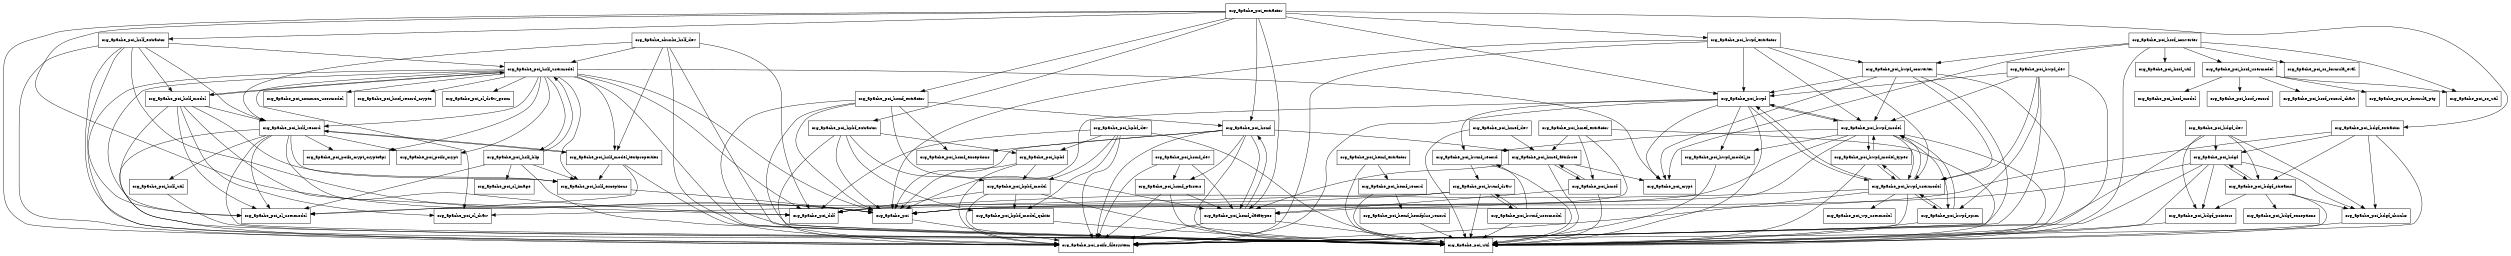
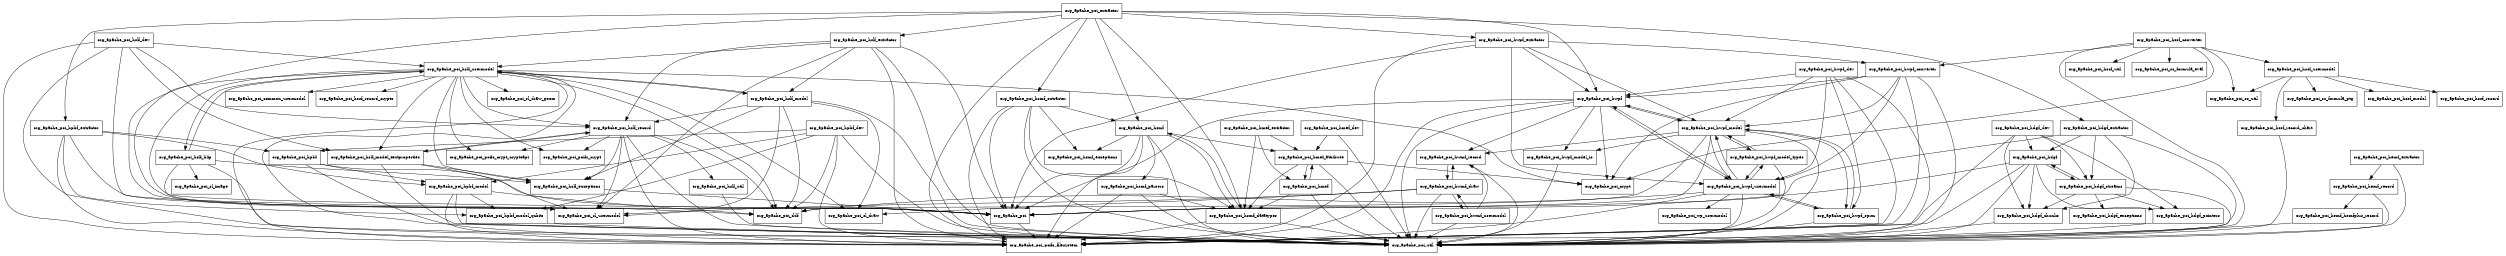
(666, 40) -> (124, 40)
(1183, 157) -> none
none -> (1453, 174)
(1954, 230) -> (1903, 239)
